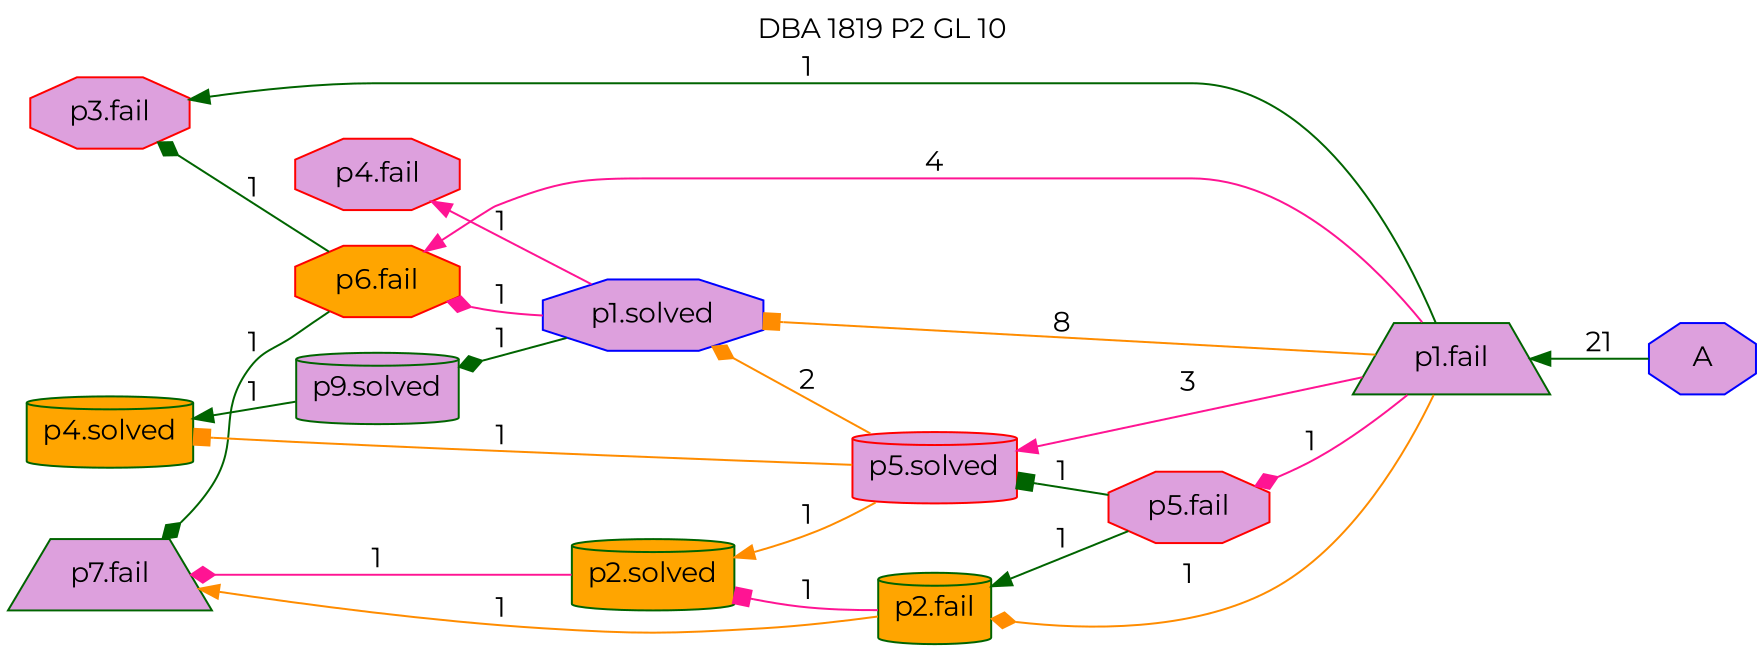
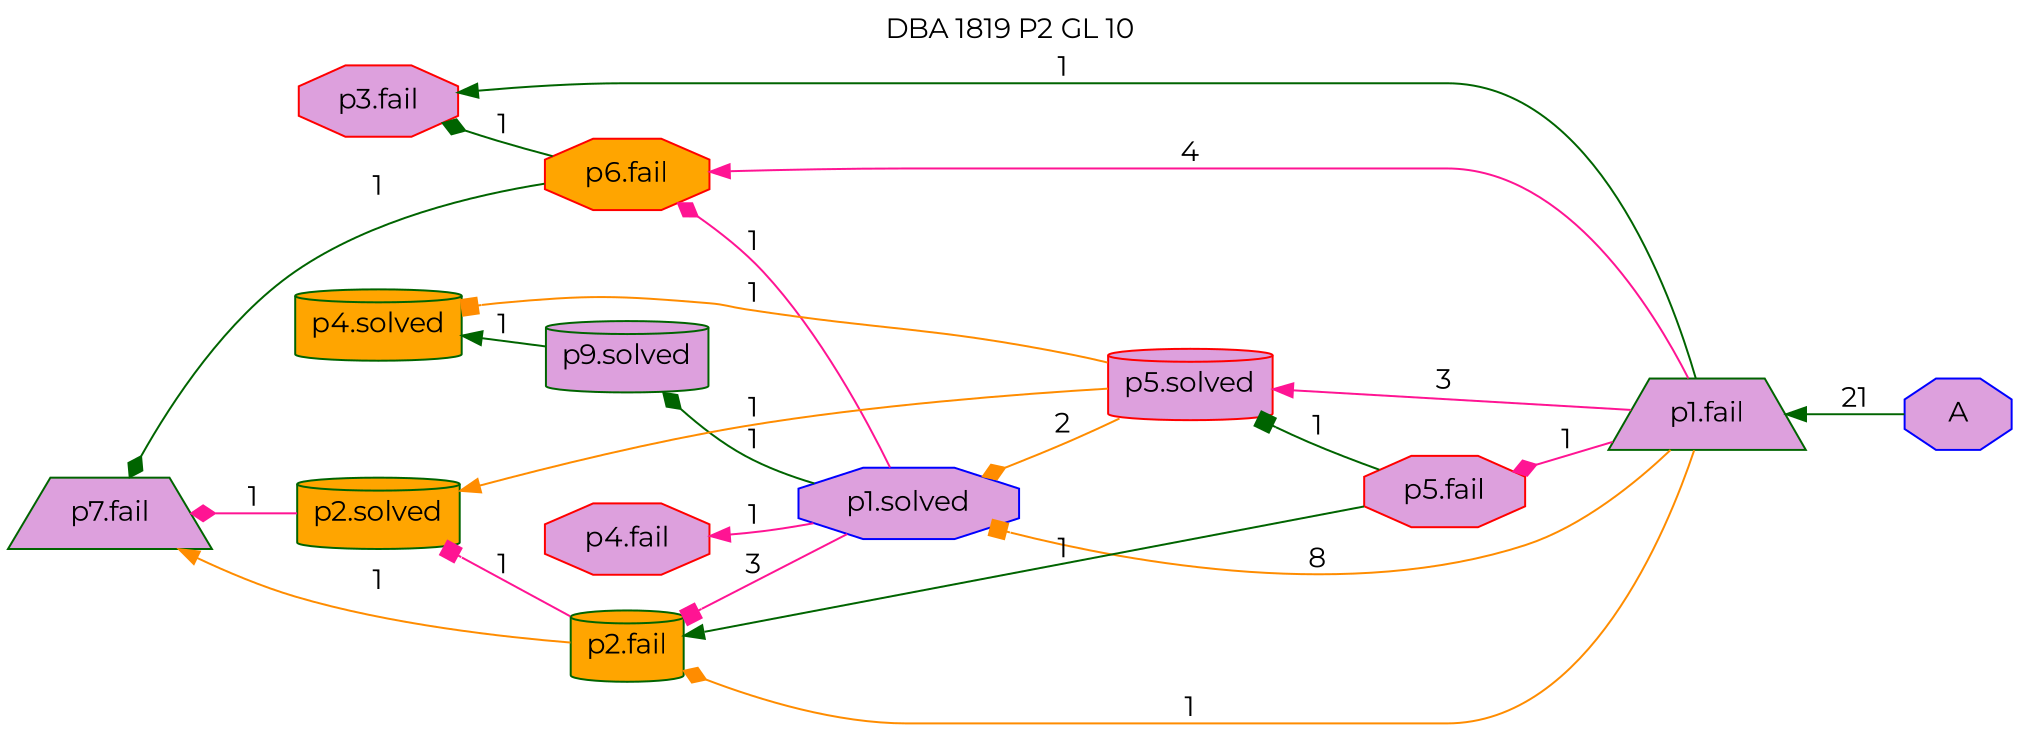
none -> (775, 571)
